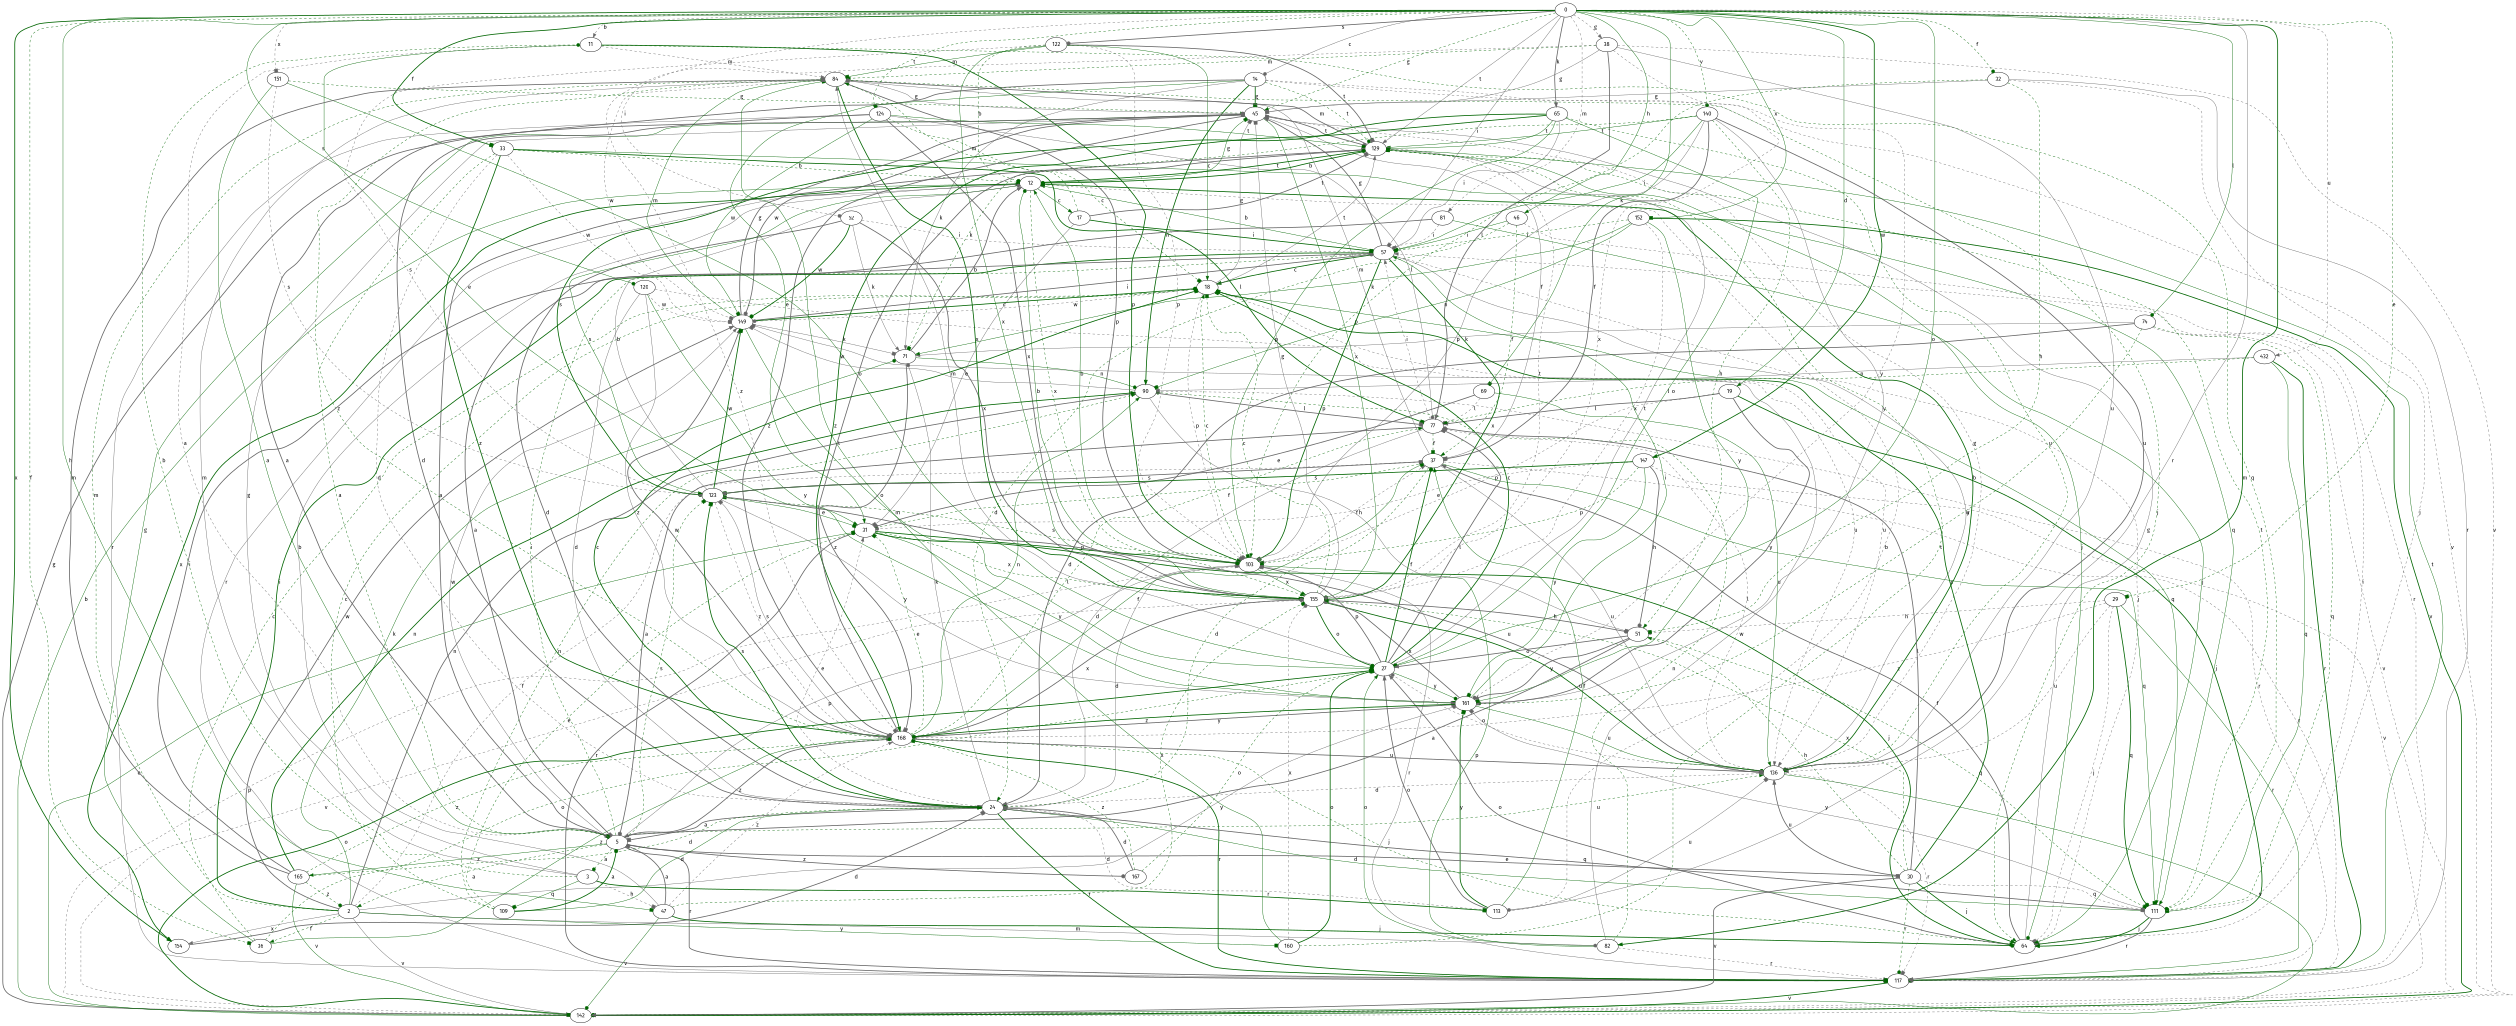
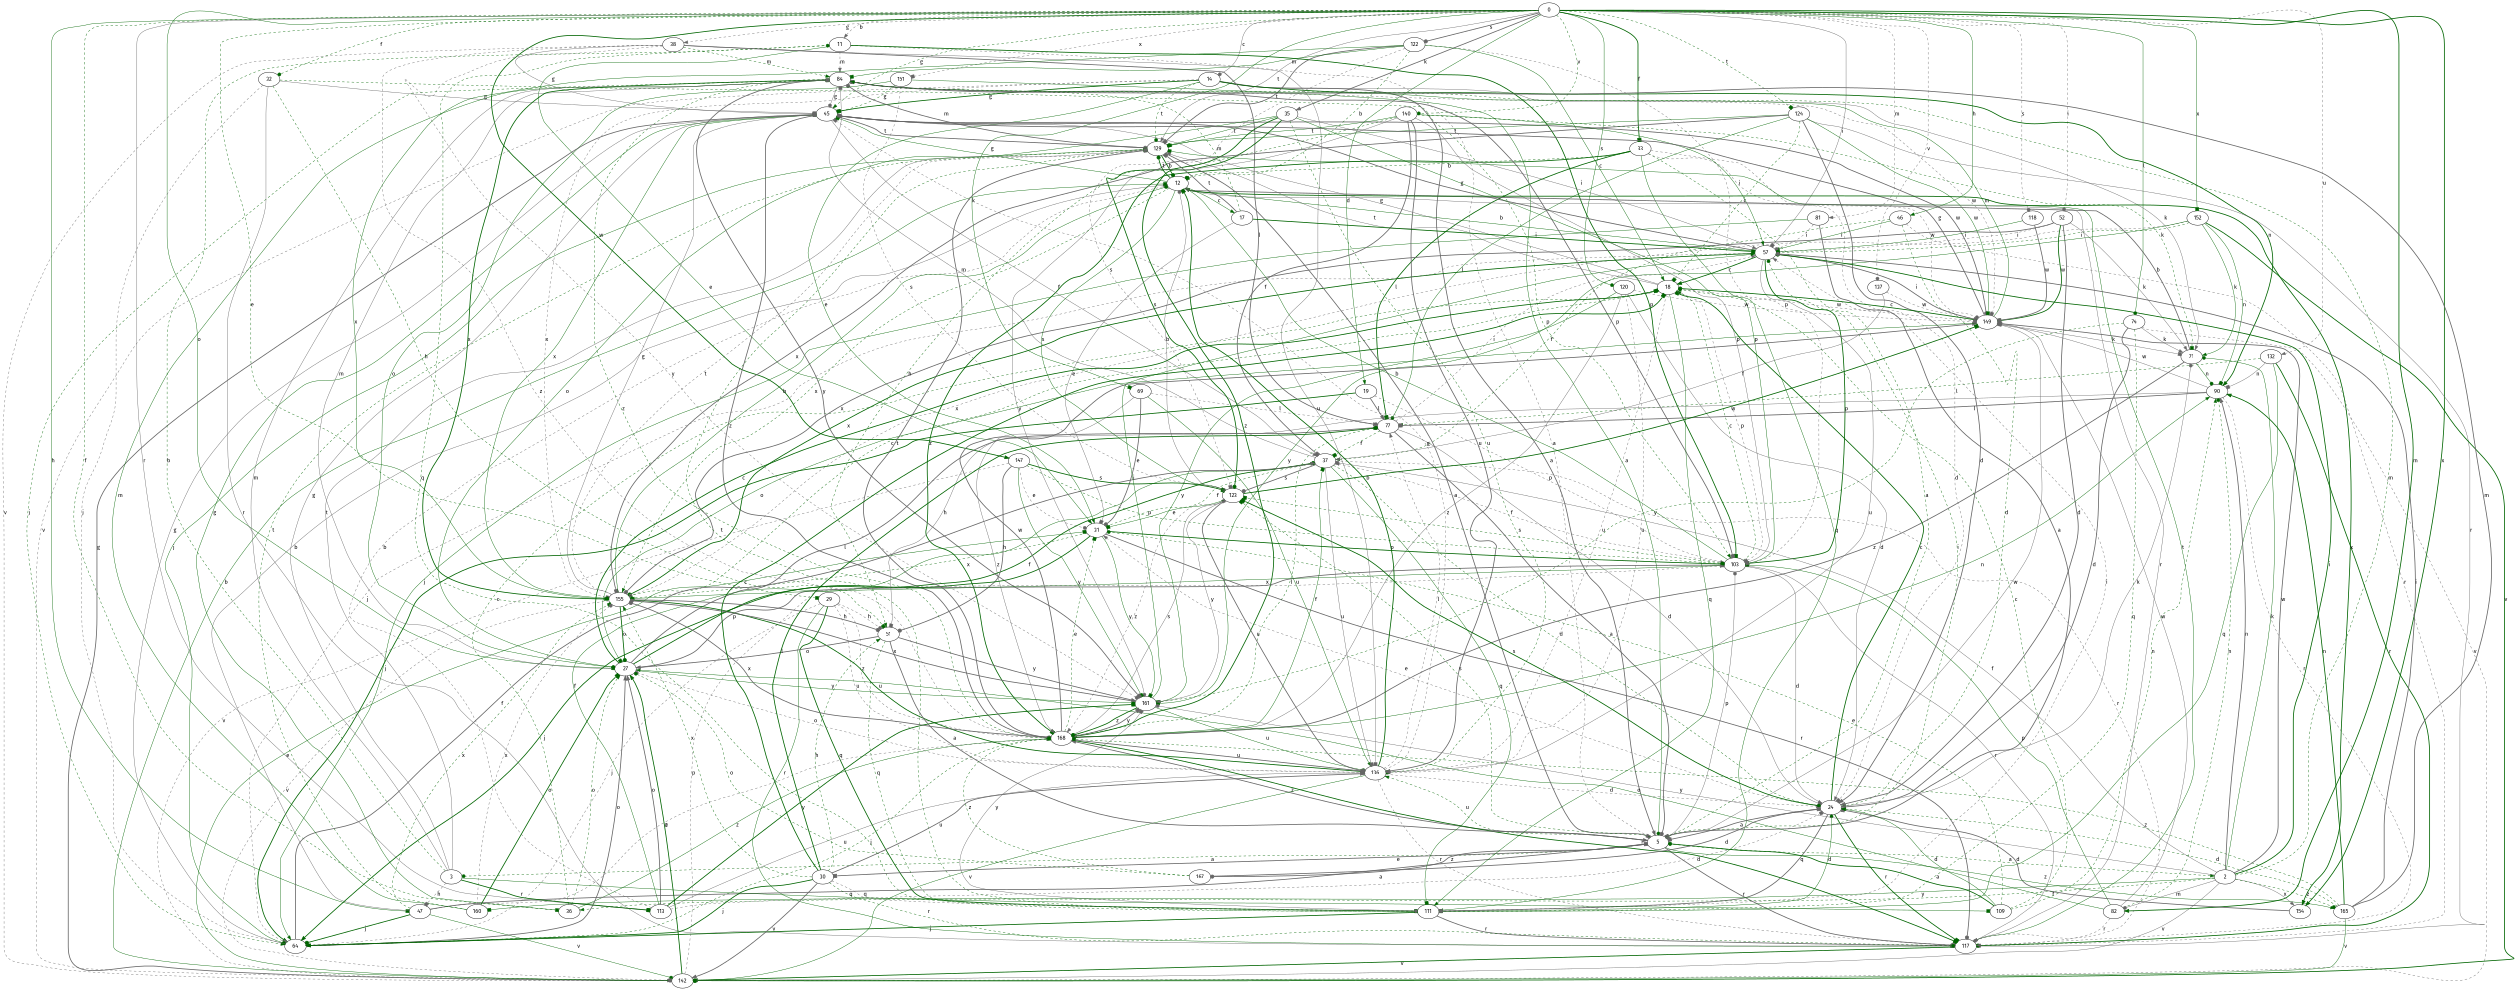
(1557, 114) -> (1287, 114)
(1227, 165) -> (1542, 213)
none -> (2033, 218)
none -> (1878, 287)
(1679, 344) -> (540, 369)
(2265, 357) -> (2271, 357)
(1483, 441) -> (1060, 373)
(782, 480) -> (1850, 579)
(1860, 507) -> (938, 496)
none -> (982, 514)
(1717, 597) -> (823, 397)
(322, 893) -> (2285, 890)
